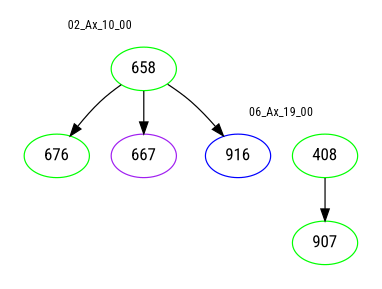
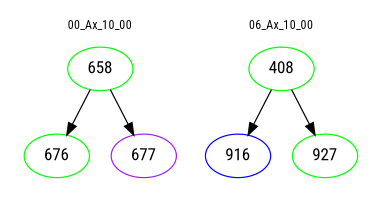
(100, 26) -> (100, 26)
(203, 113) -> (263, 107)
(282, 113) -> (282, 26)
(144, 156) -> (144, 156)
(325, 243) -> (325, 156)
